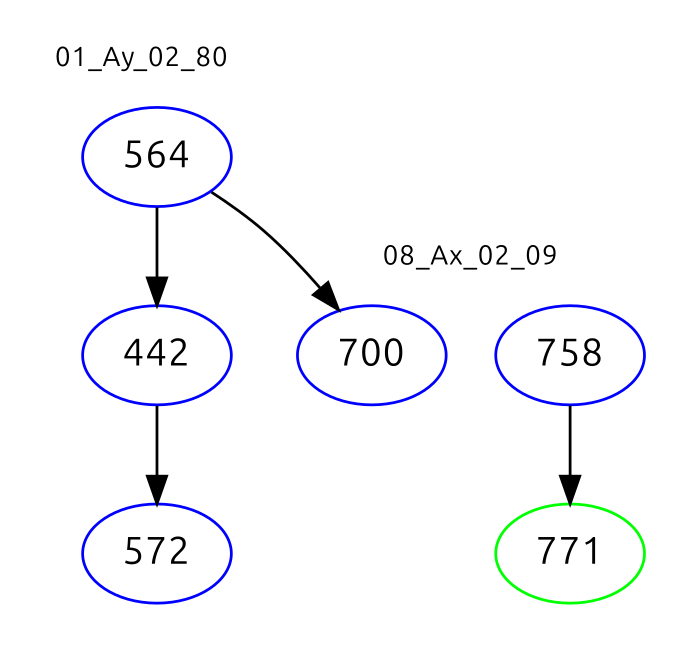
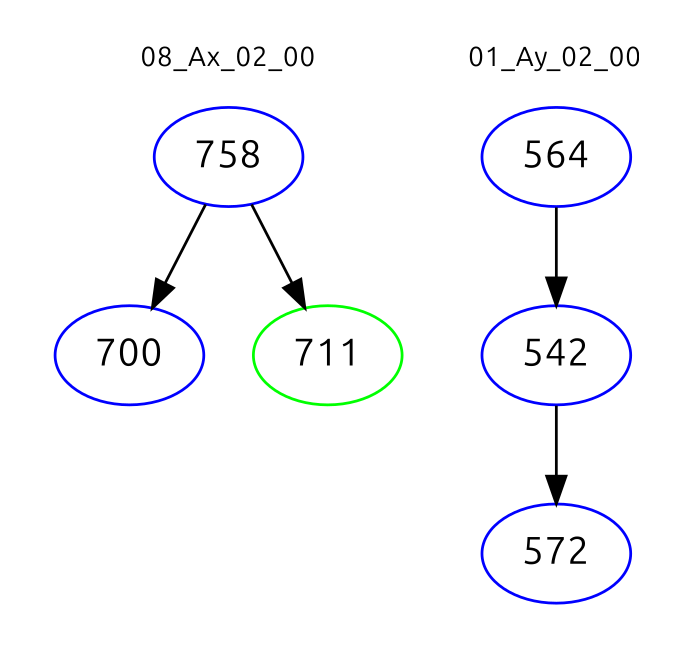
(143, 59) -> (556, 59)
(471, 258) -> (229, 59)
(293, 259) -> (185, 244)
(157, 355) -> (556, 355)
(570, 554) -> (328, 355)
